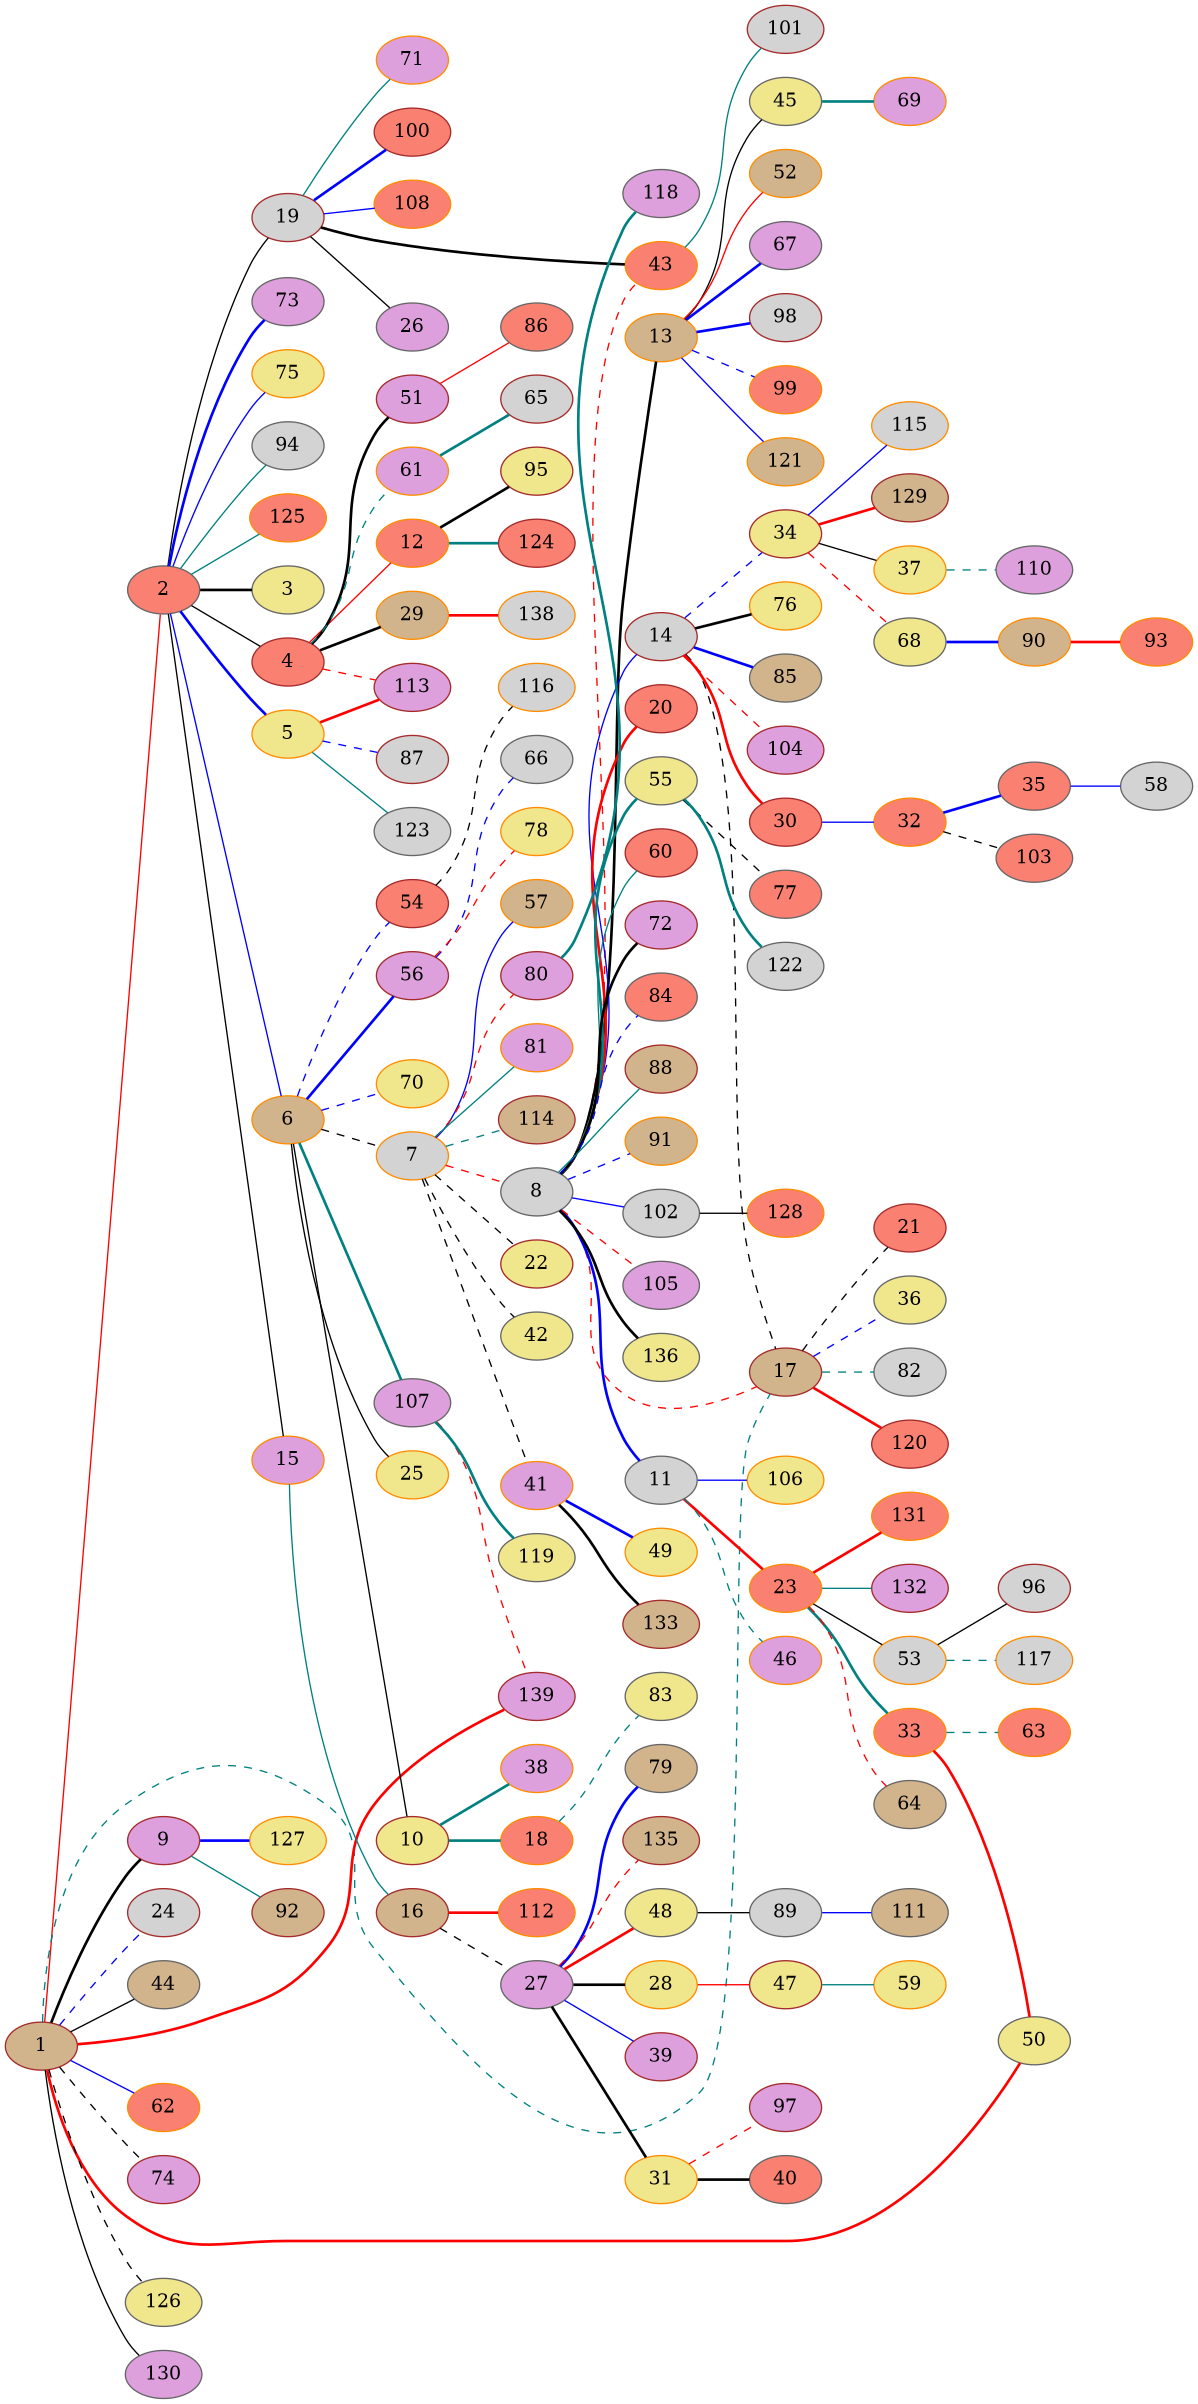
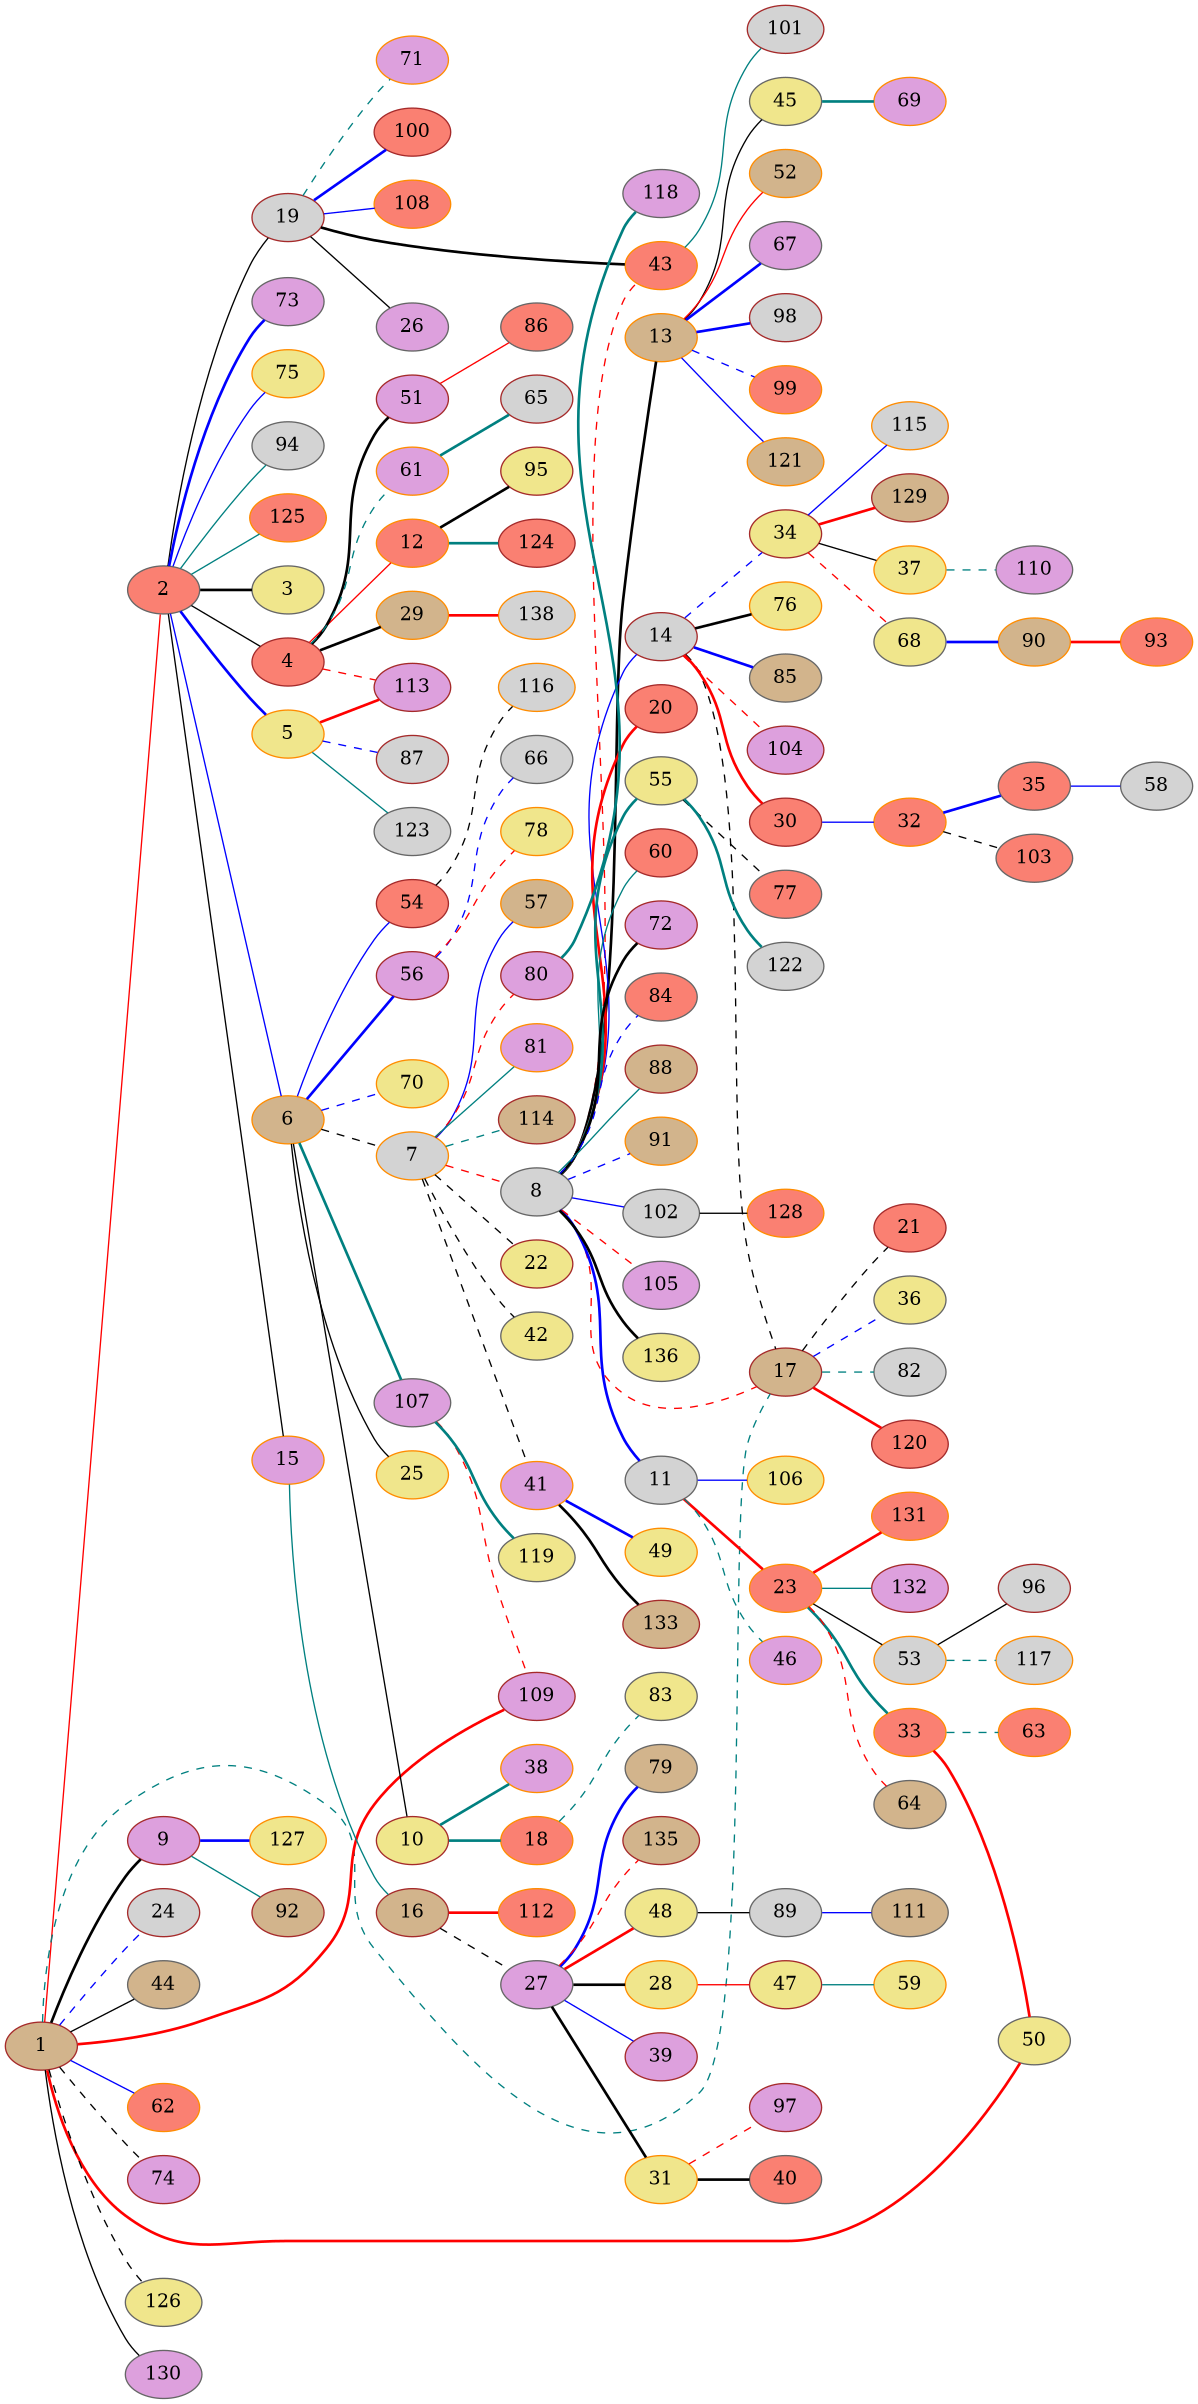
(344, 135) -> (344, 135)
(336, 1005) -> (336, 1005)
(537, 1696) -> (537, 1696)
